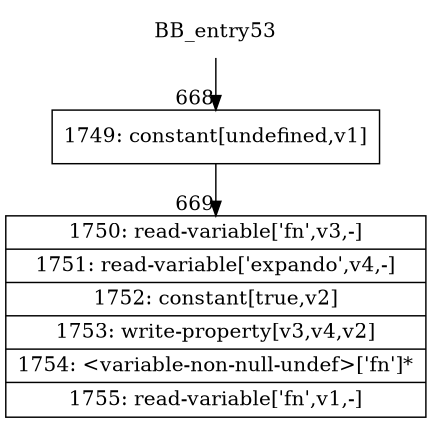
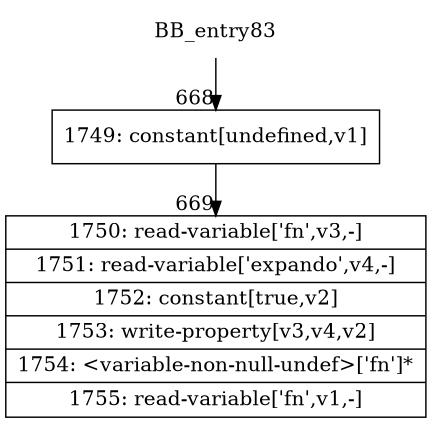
(216, 32) -> (216, 32)
